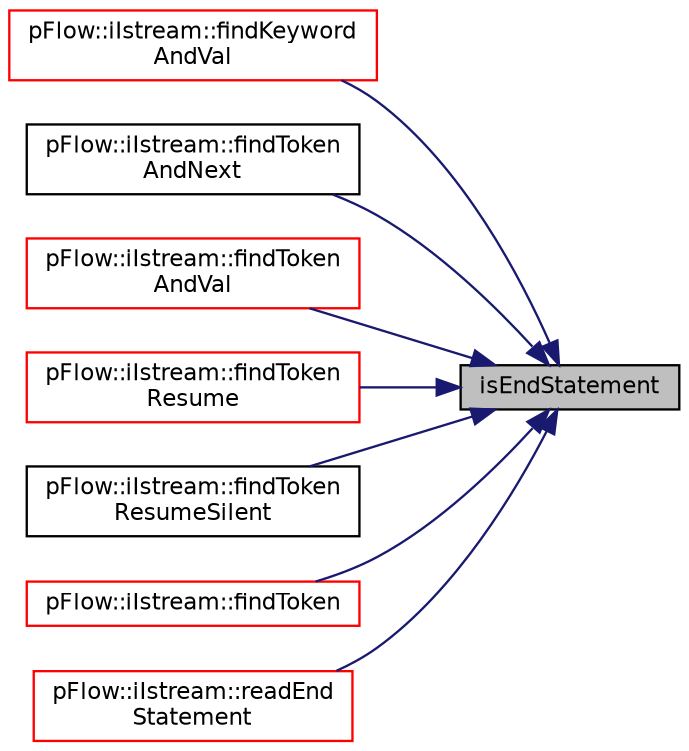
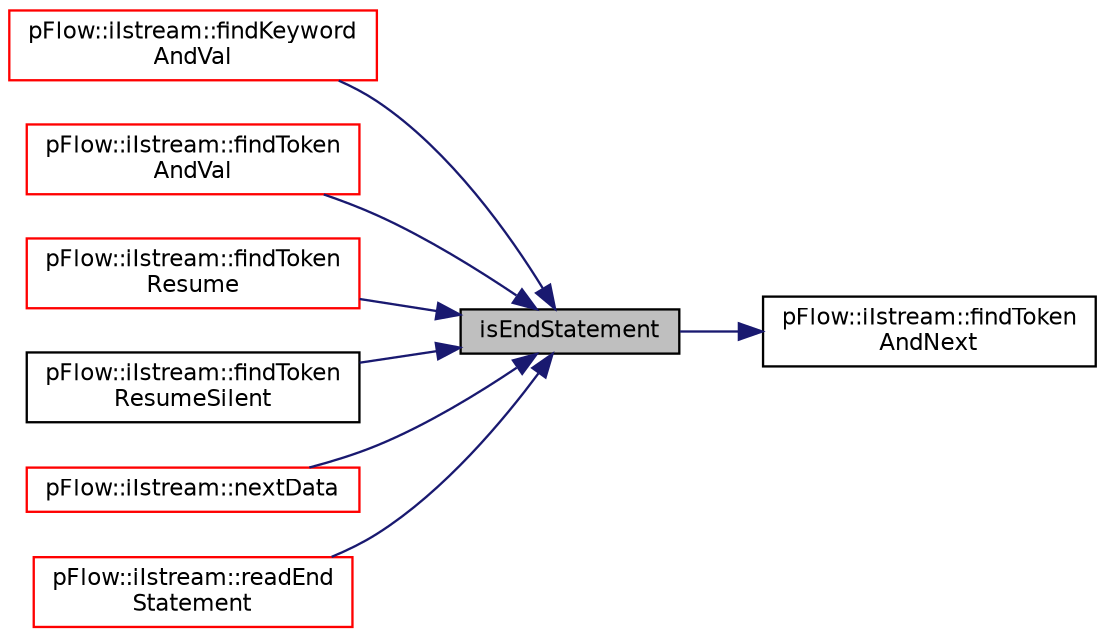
(441, 260) -> (709, 332)
(193, 604) -> (193, 490)
